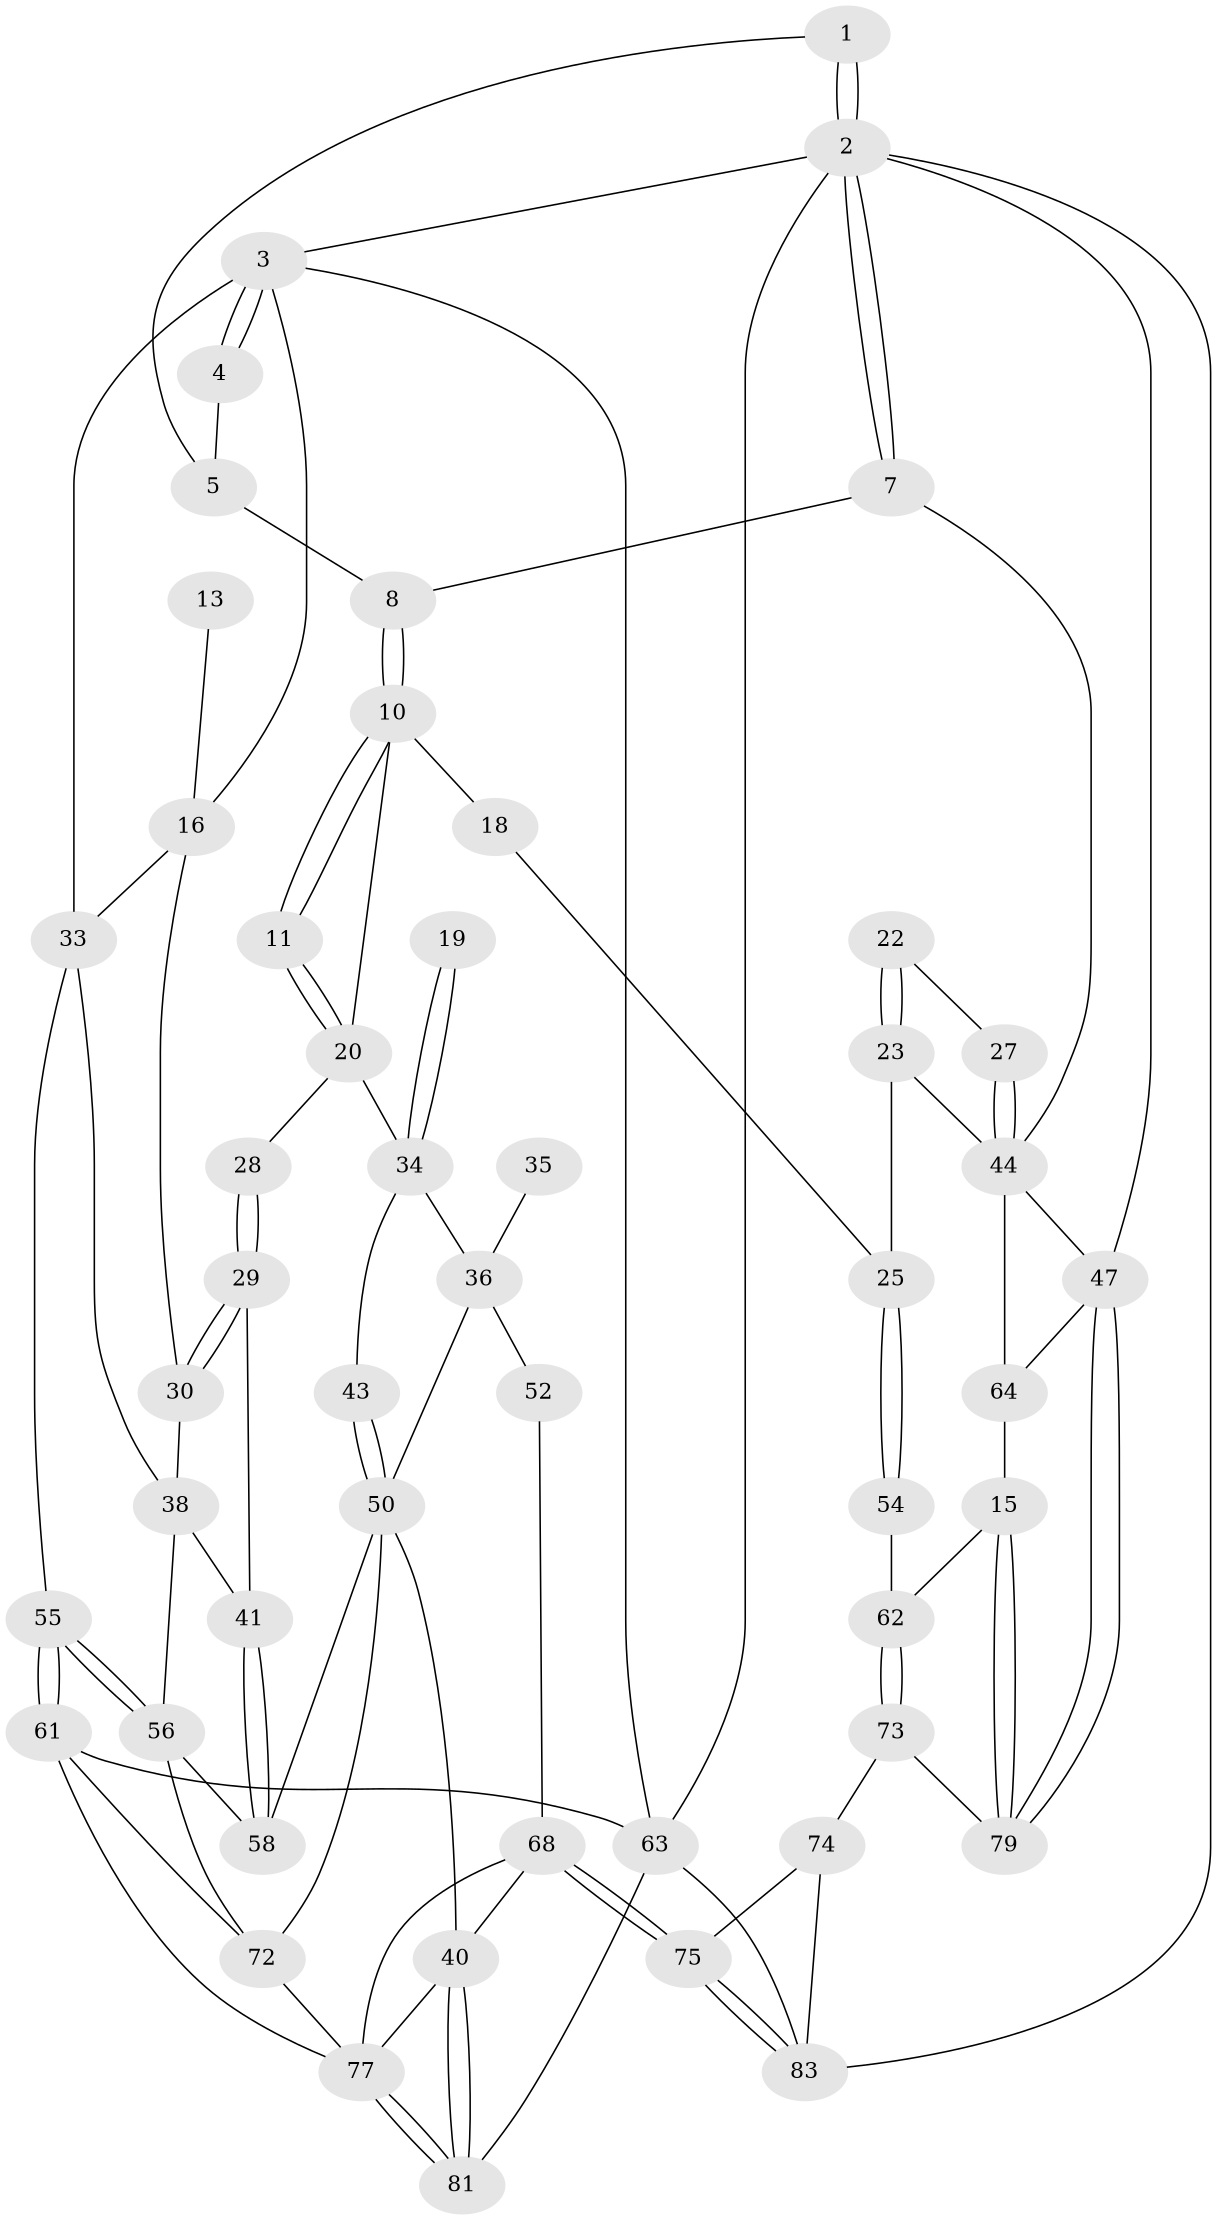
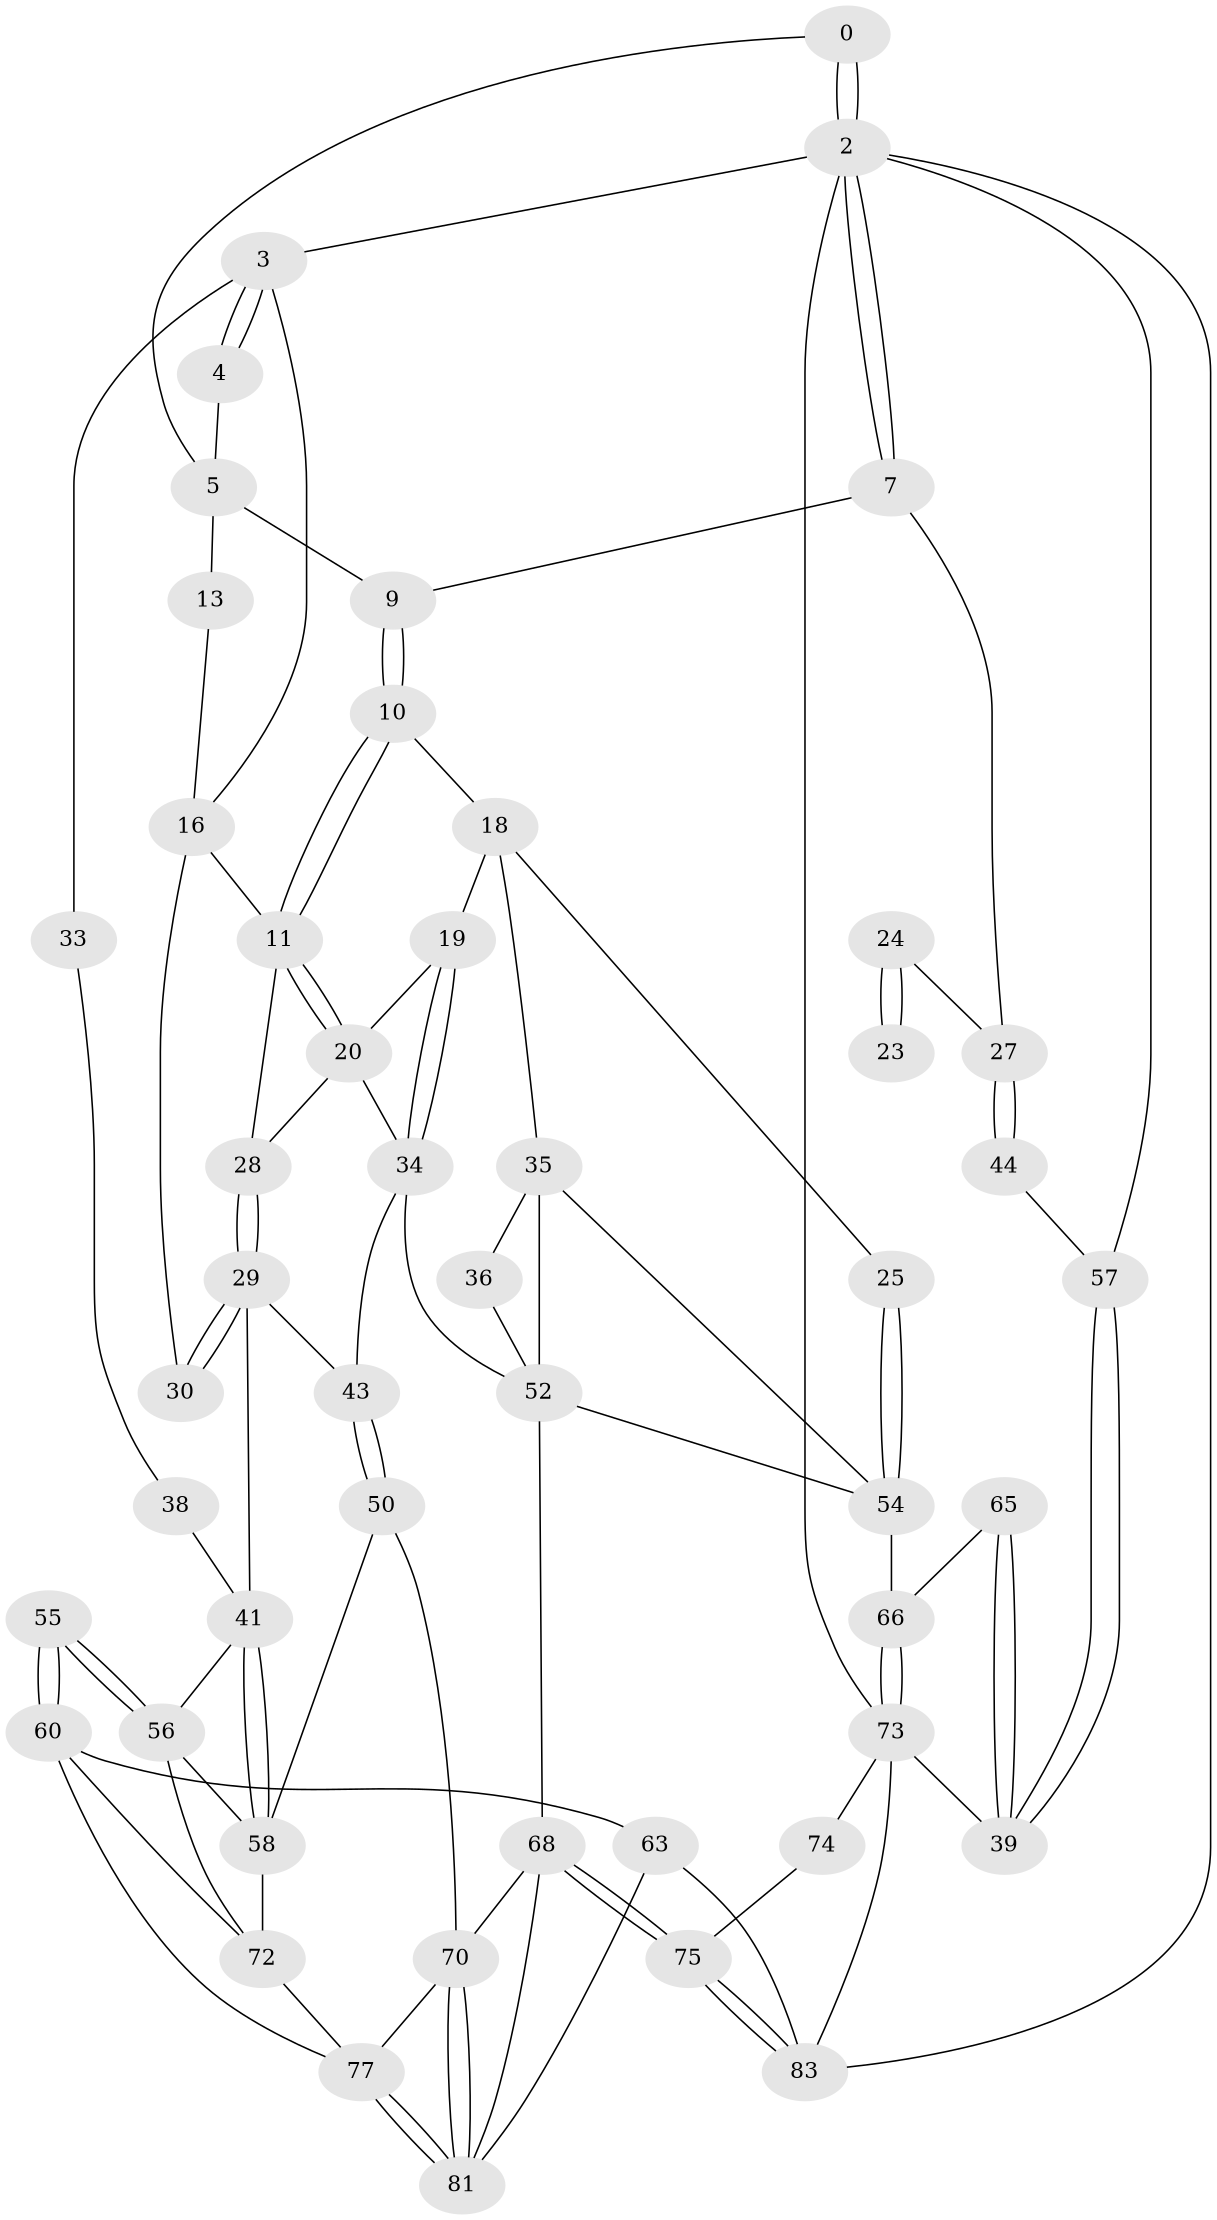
(847, 35) -> (847, 35)
none -> (212, 544)
(393, 601) -> (393, 601)
(1091, 796) -> (992, 759)
none -> (474, 883)
(133, 884) -> (236, 884)
(371, 884) -> (401, 997)
(891, 940) -> (891, 940)
(626, 944) -> none
(745, 994) -> (805, 947)
none -> (521, 996)
none -> (264, 1053)
(948, 1110) -> none
(891, 1167) -> none
(445, 1223) -> (421, 1304)
(35, 1278) -> none
none -> (539, 1280)
(1105, 1280) -> (1105, 1280)
none -> (302, 1336)
none -> (715, 1336)
(431, 1393) -> none
(1005, 1393) -> none
(178, 1450) -> none
none -> (715, 1450)
(1005, 1506) -> (1005, 1506)
(169, 1619) -> (206, 1676)
(891, 1619) -> (891, 1619)
(49, 1733) -> (49, 1733)
(358, 1741) -> (263, 1903)
(1005, 1846) -> (1005, 1846)
(402, 1927) -> (515, 2018)
(456, 1959) -> (456, 1959)
(814, 1959) -> (870, 1907)
